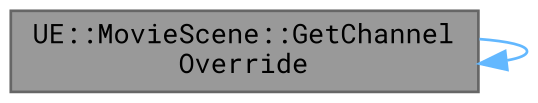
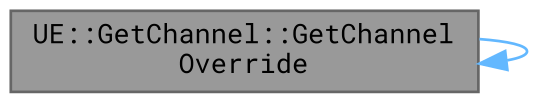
(245, 51) -> (245, 51)
